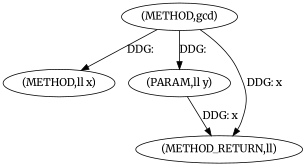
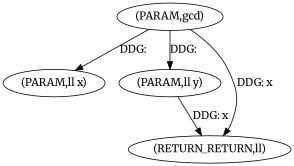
(180, 17) -> (170, 17)
(59, 83) -> (54, 83)
(219, 149) -> (210, 149)
